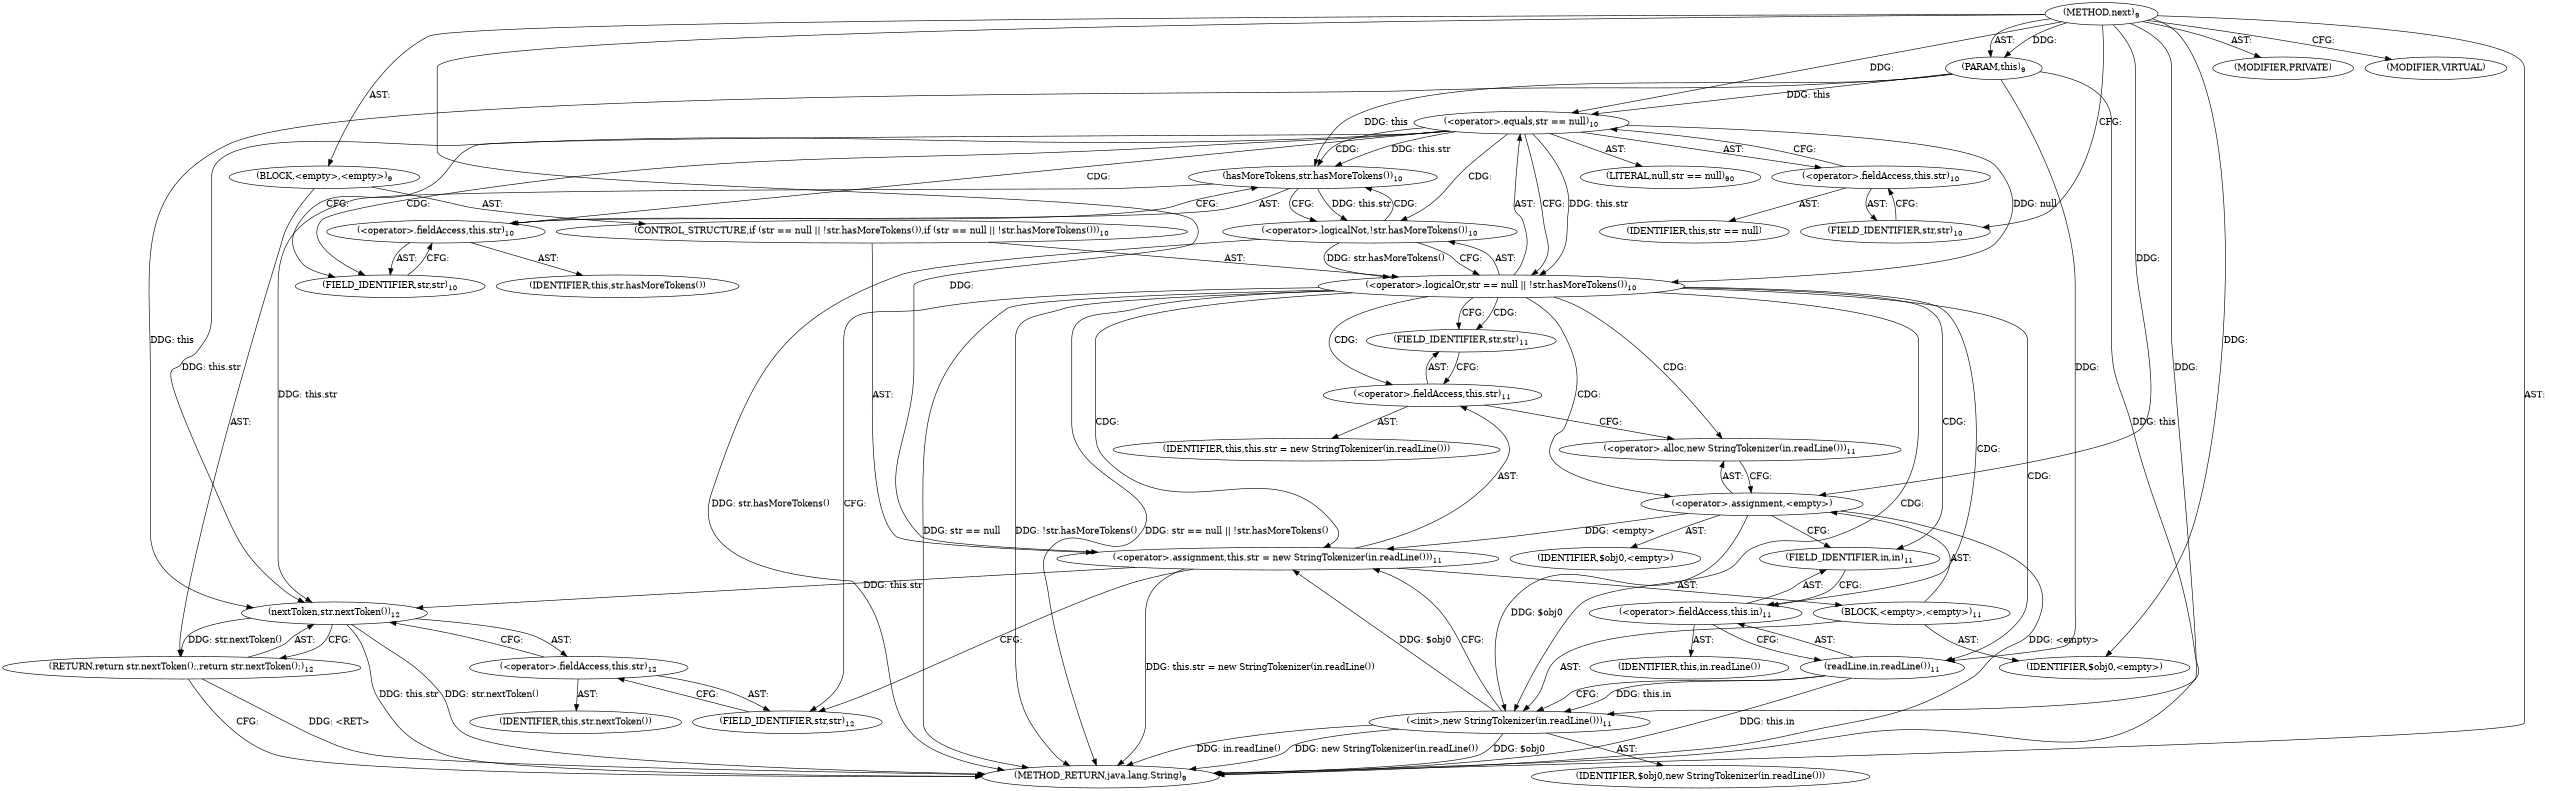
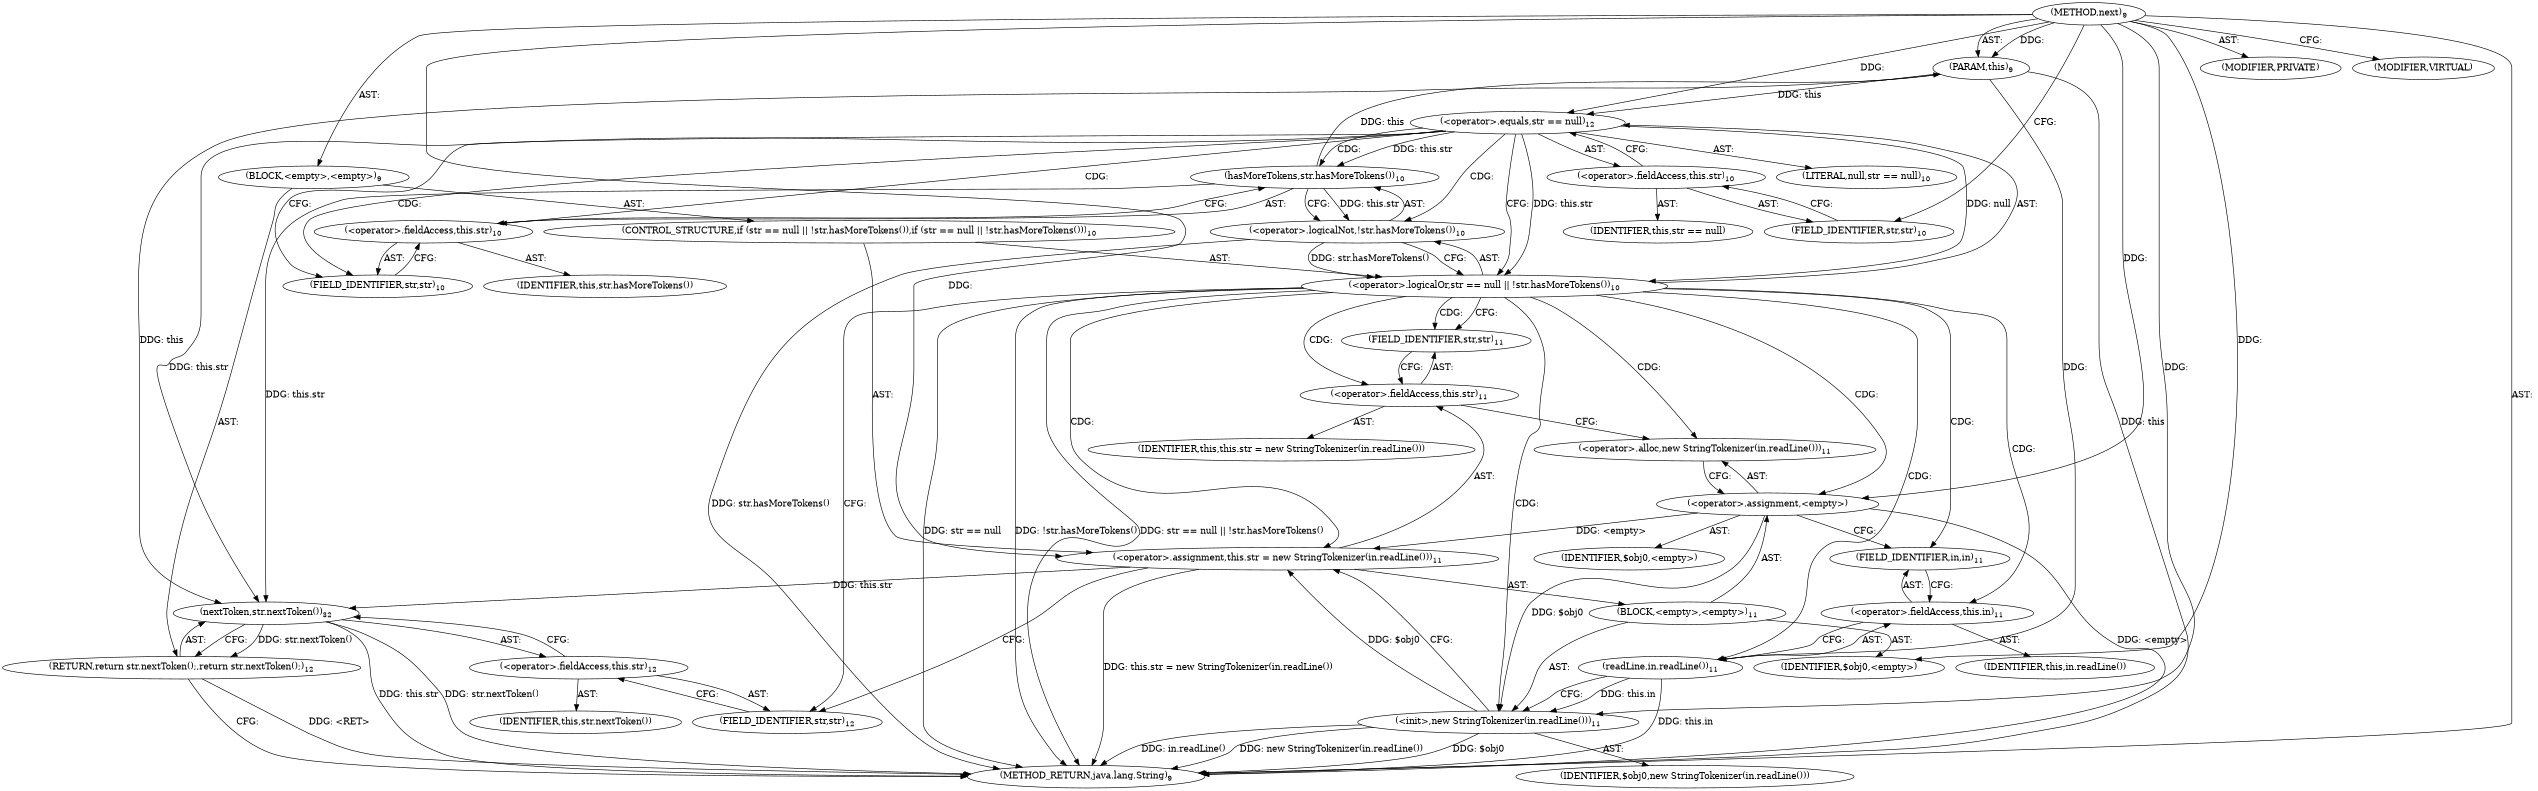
(1622, 83) -> (1609, 82)
(1594, 122) -> (1590, 122)
(1730, 176) -> (1926, 176)
(1407, 205) -> (1416, 205)
(396, 612) -> (328, 612)
